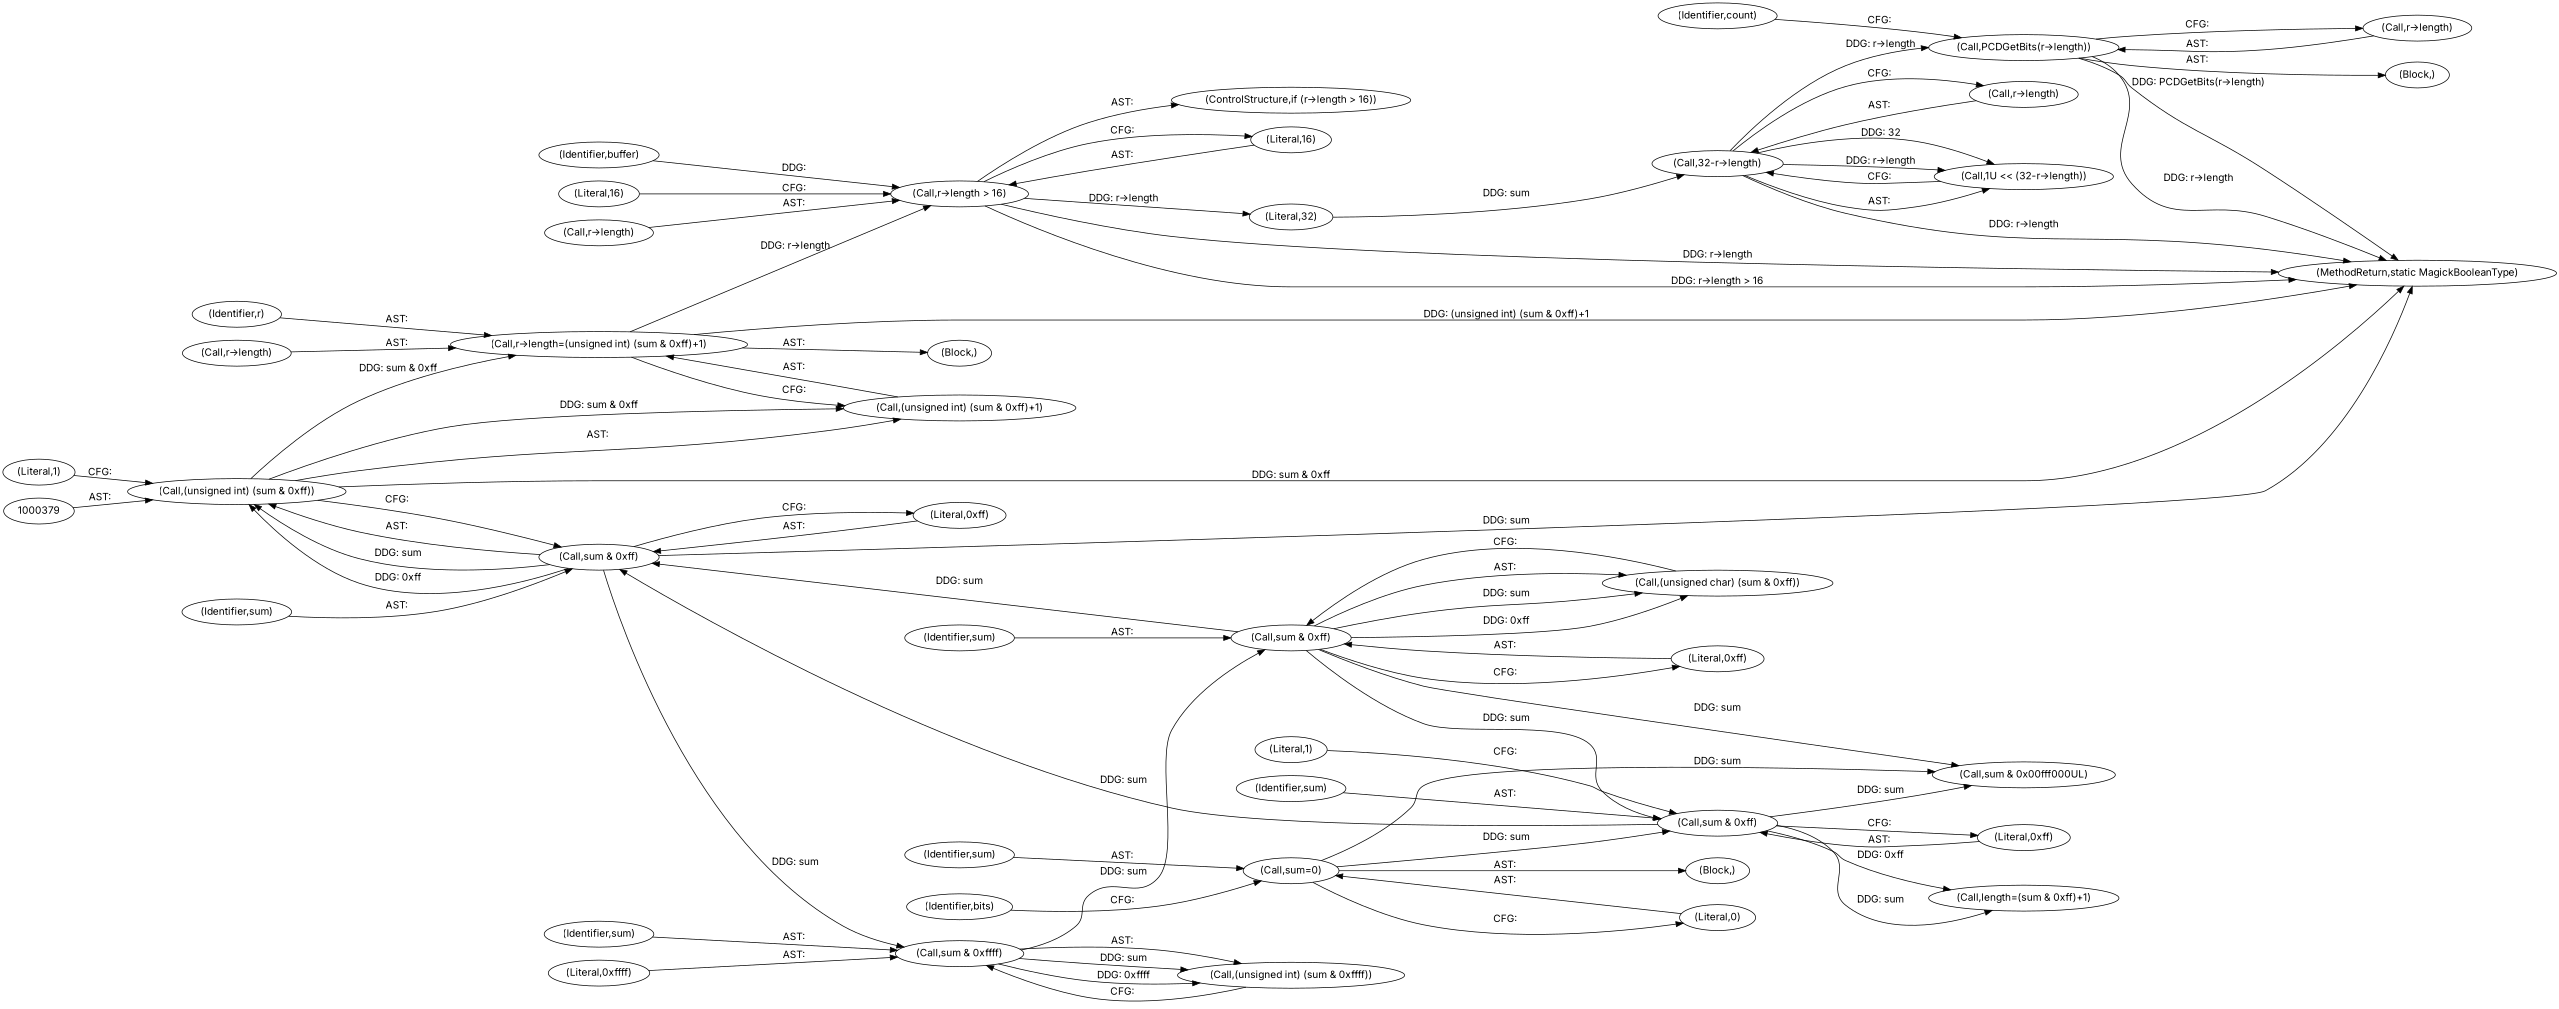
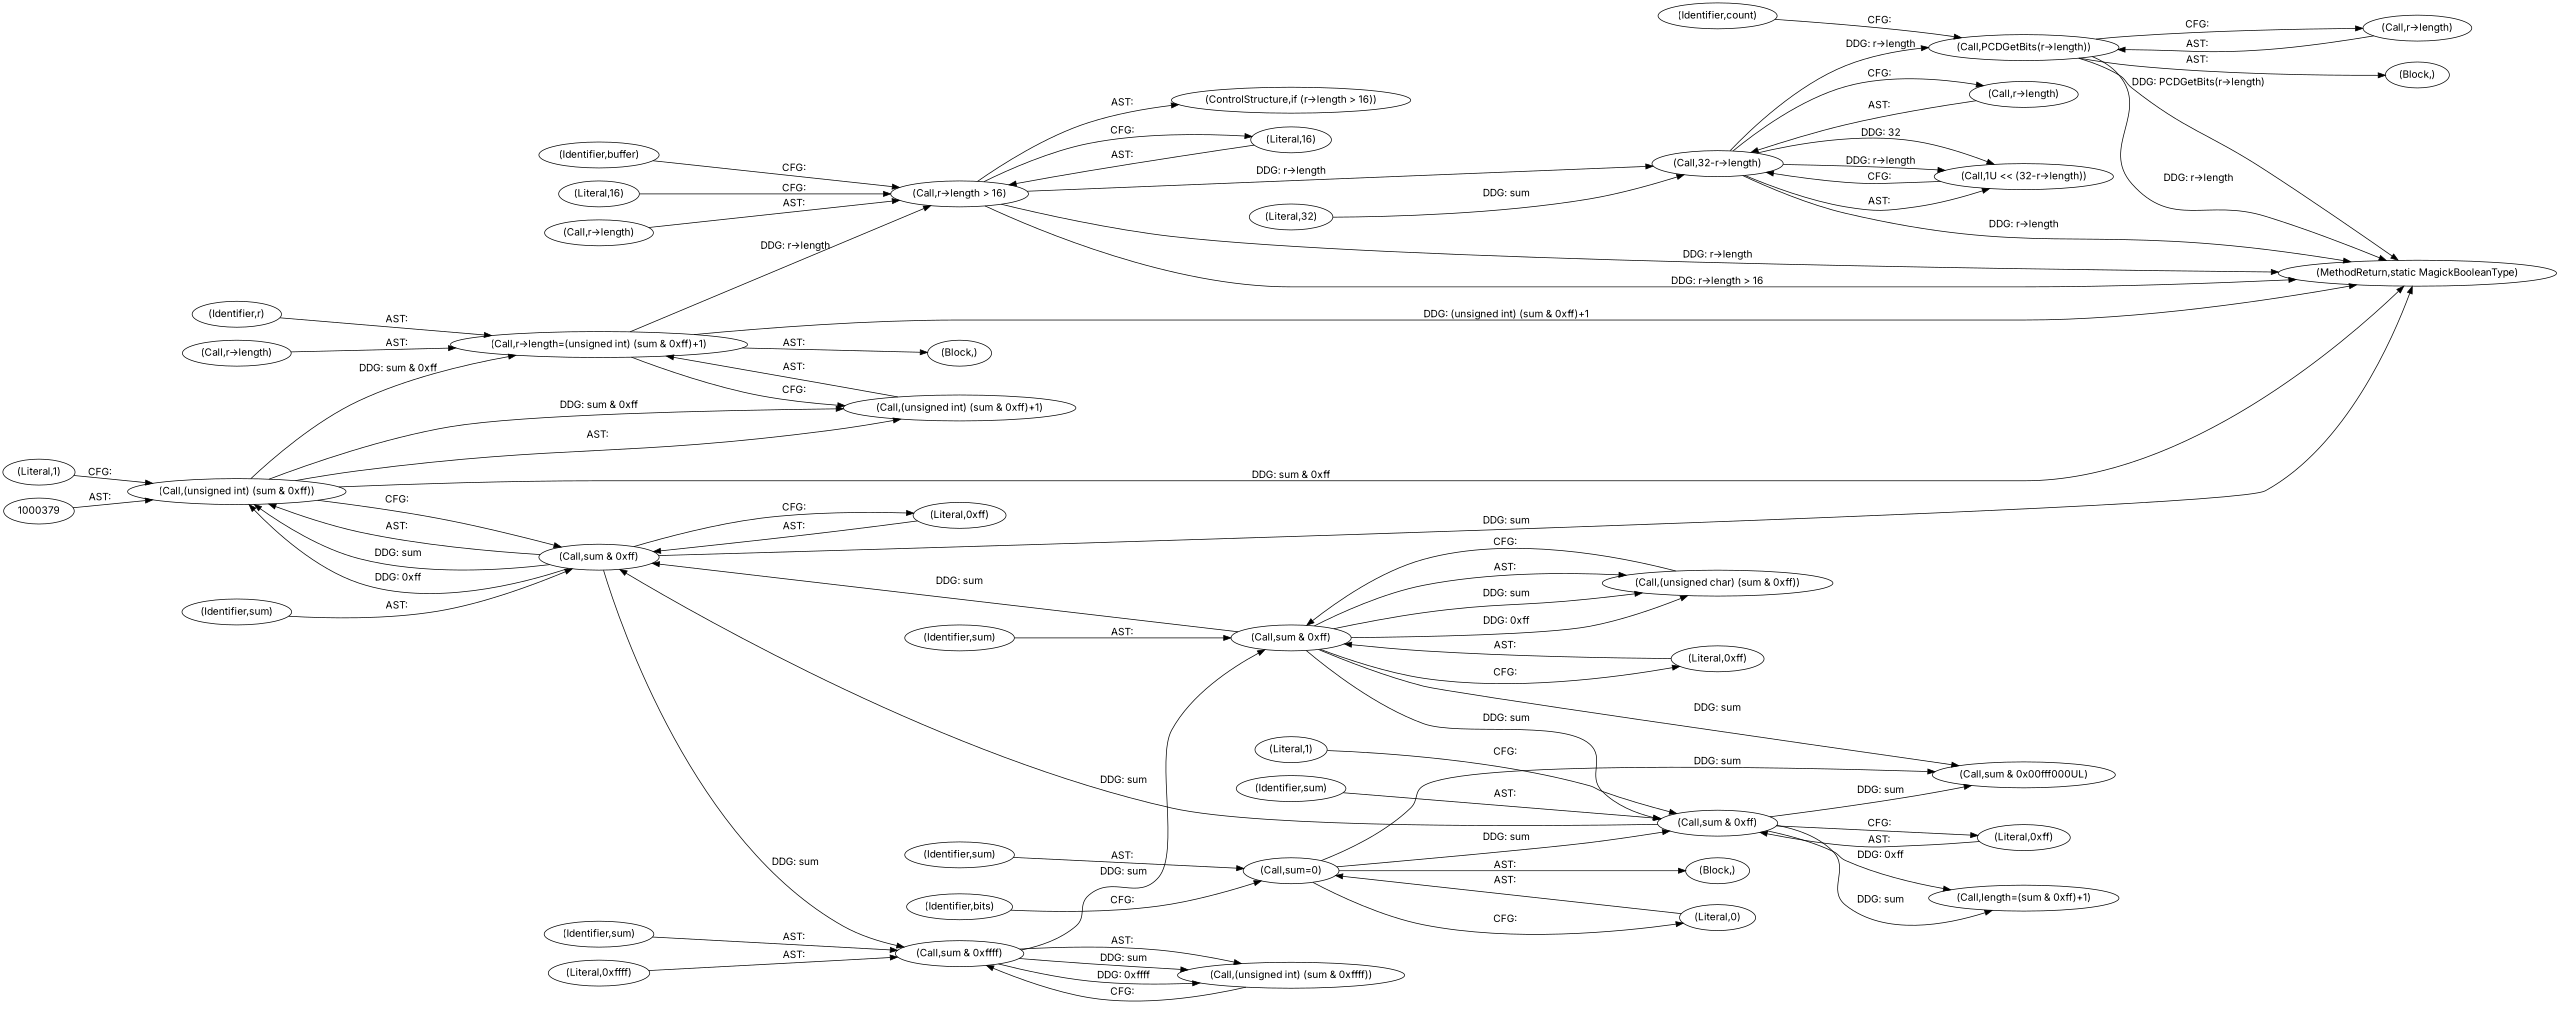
(795, 168) -> (795, 168)
(1133, 206) -> (1336, 179)
